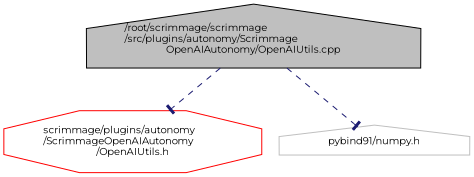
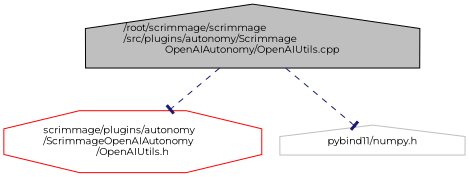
(374, 142) -> (372, 142)
